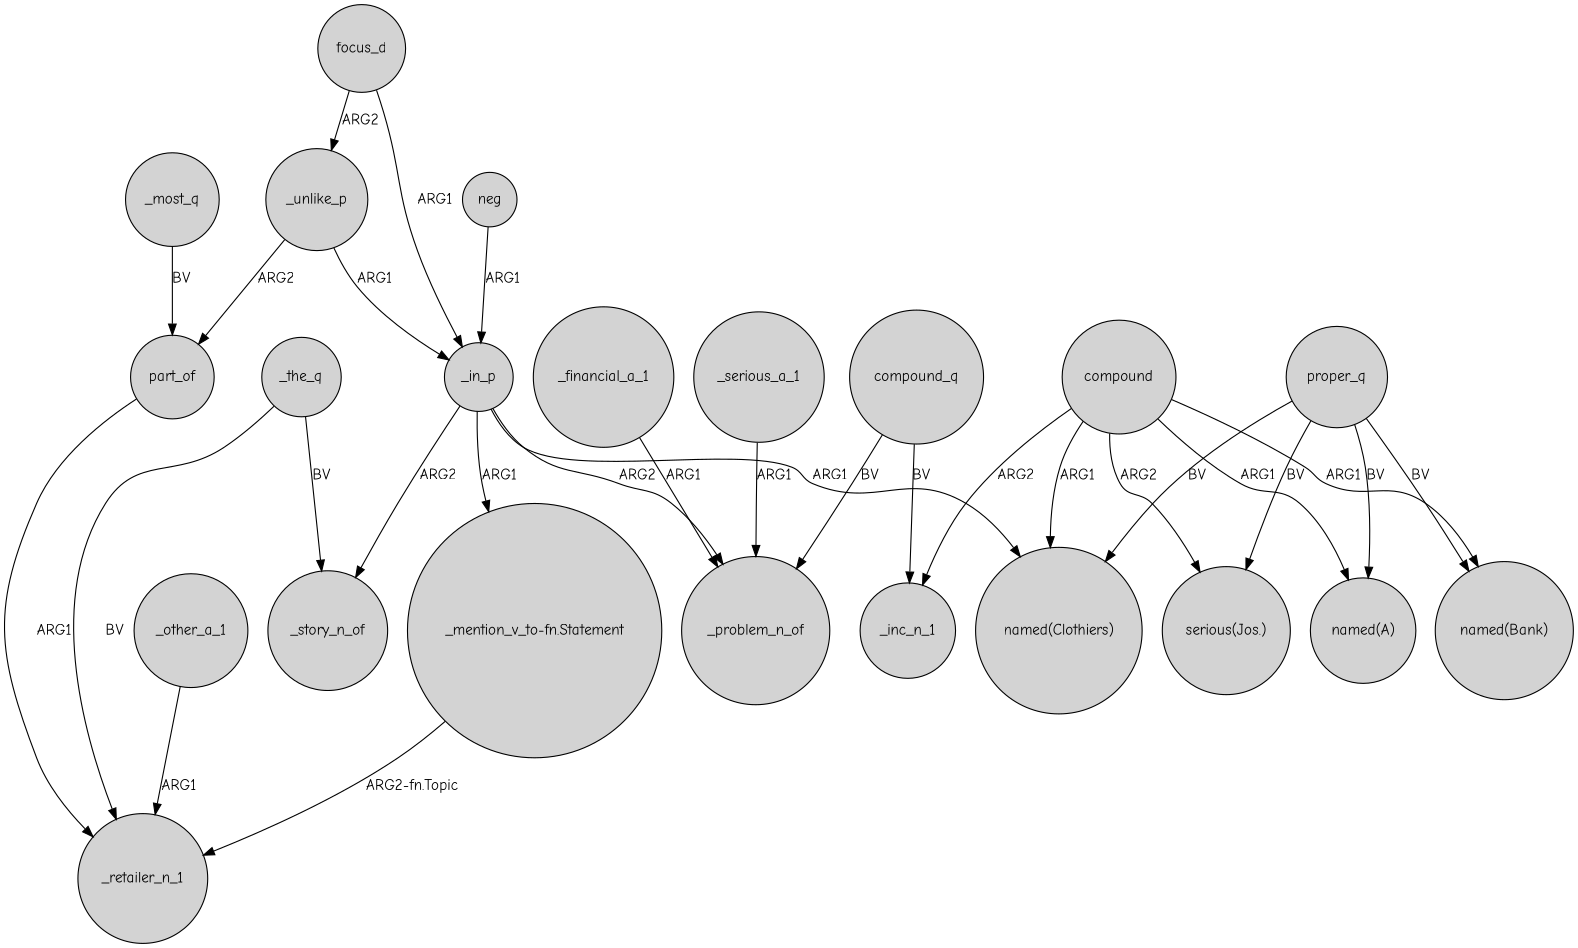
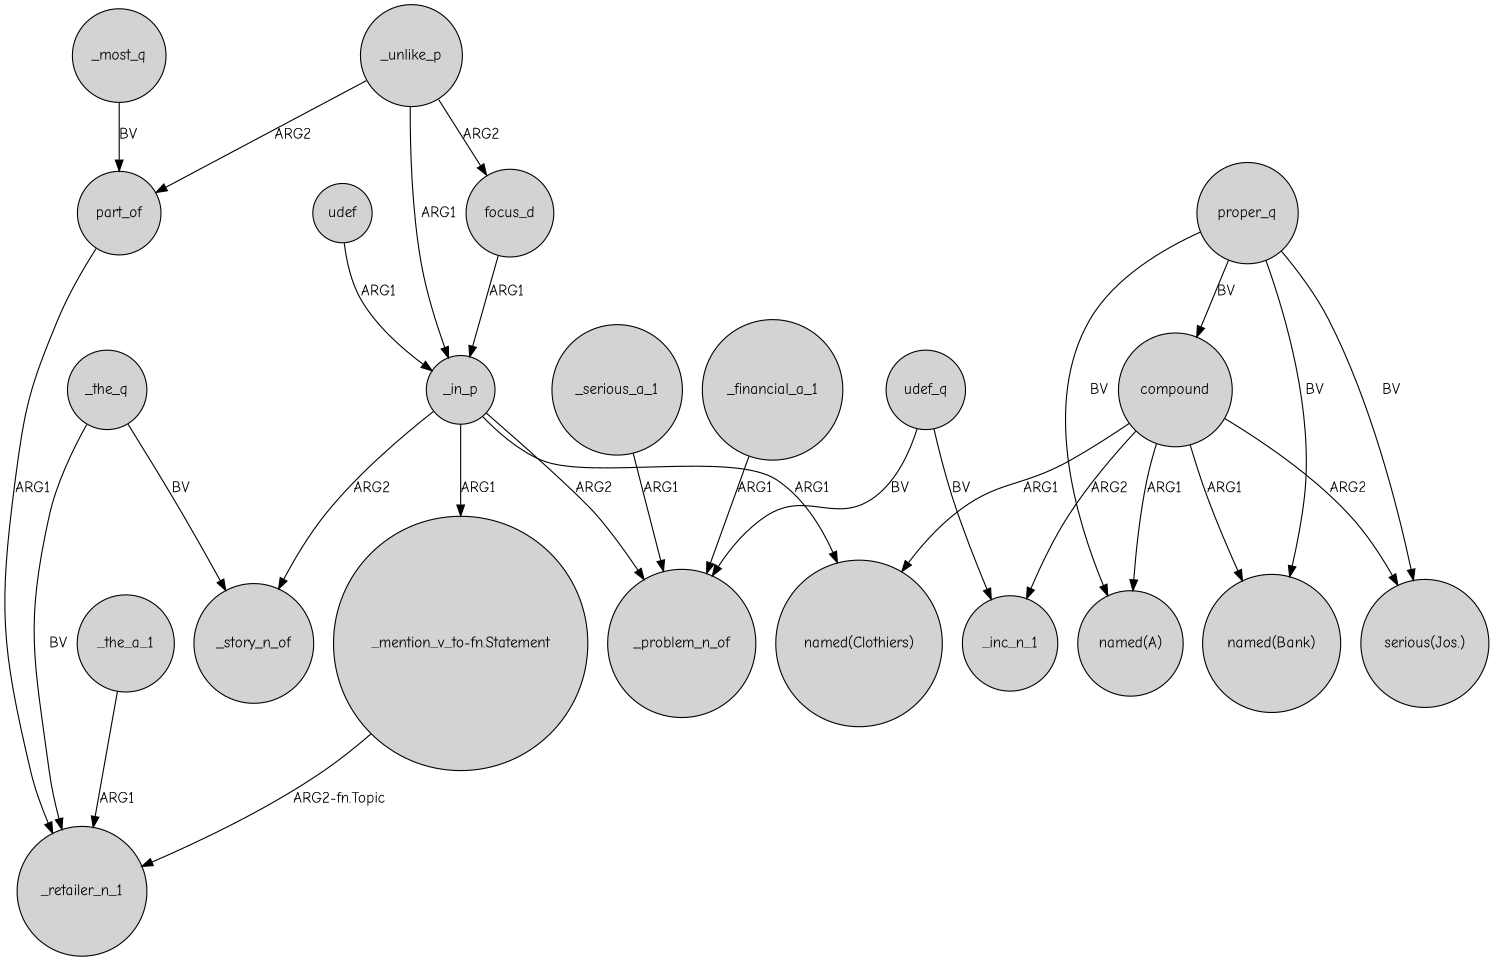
(342, 115) -> (460, 133)
(490, 200) -> (342, 213)
(917, 377) -> (926, 390)
(1193, 466) -> (1215, 293)
(191, 631) -> (126, 643)
